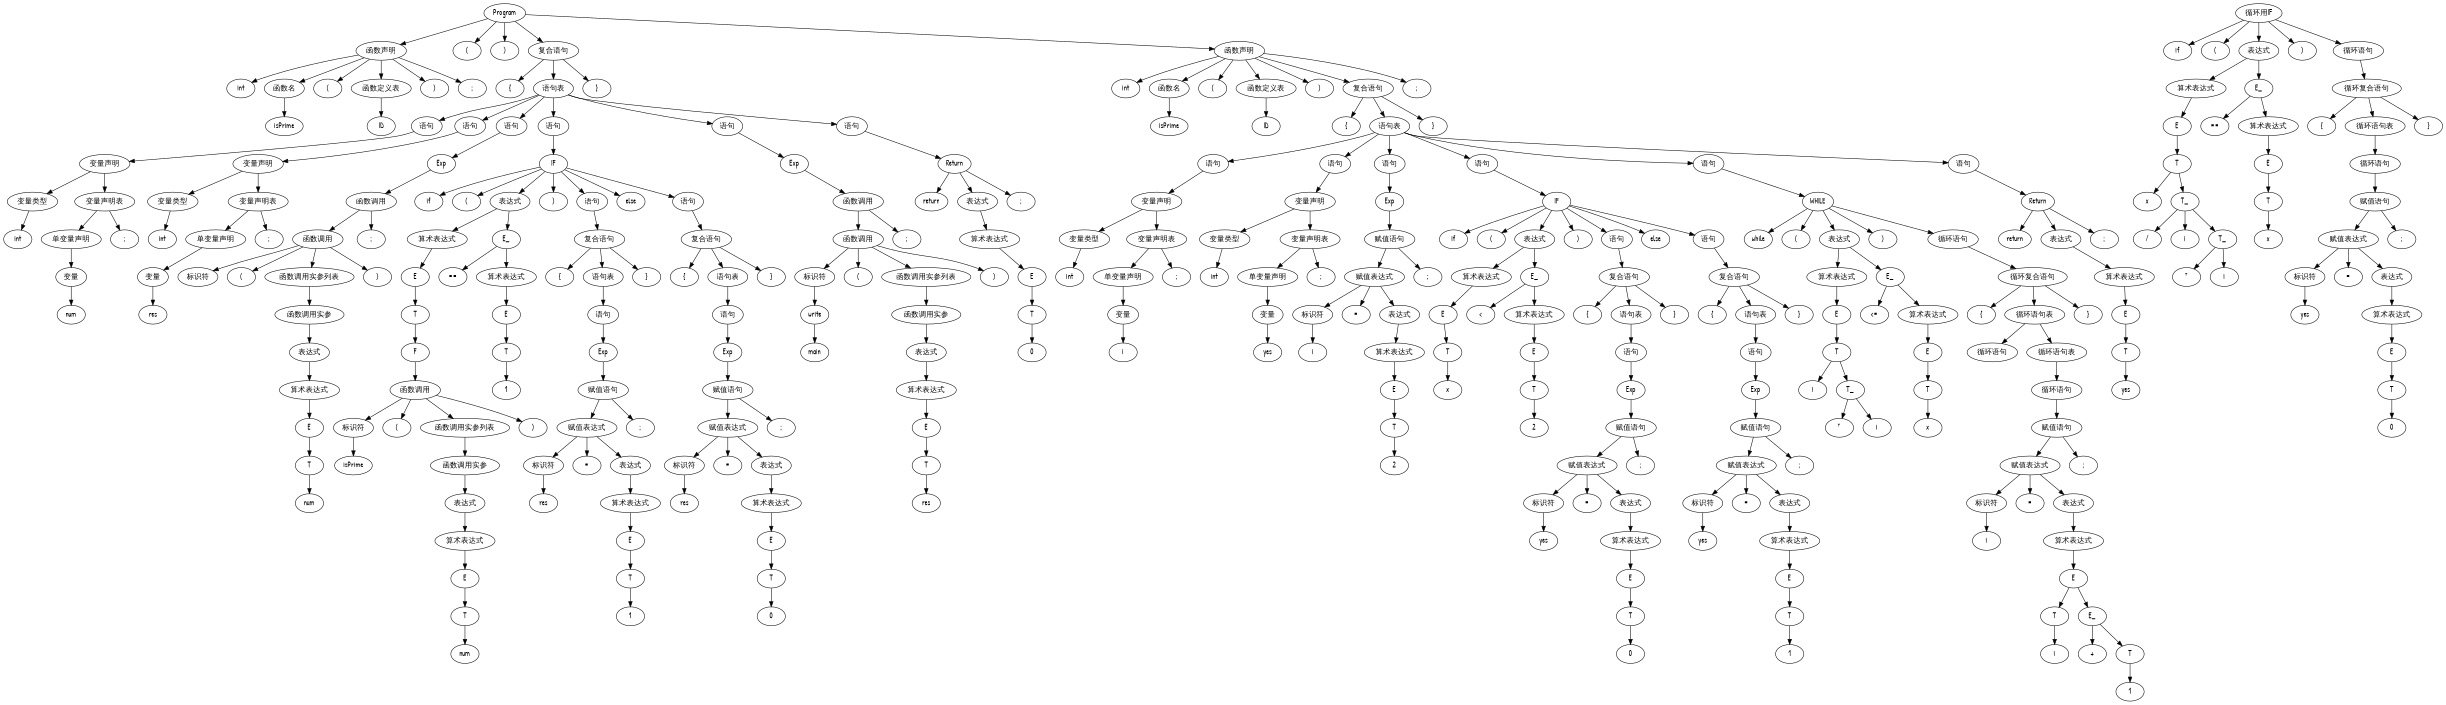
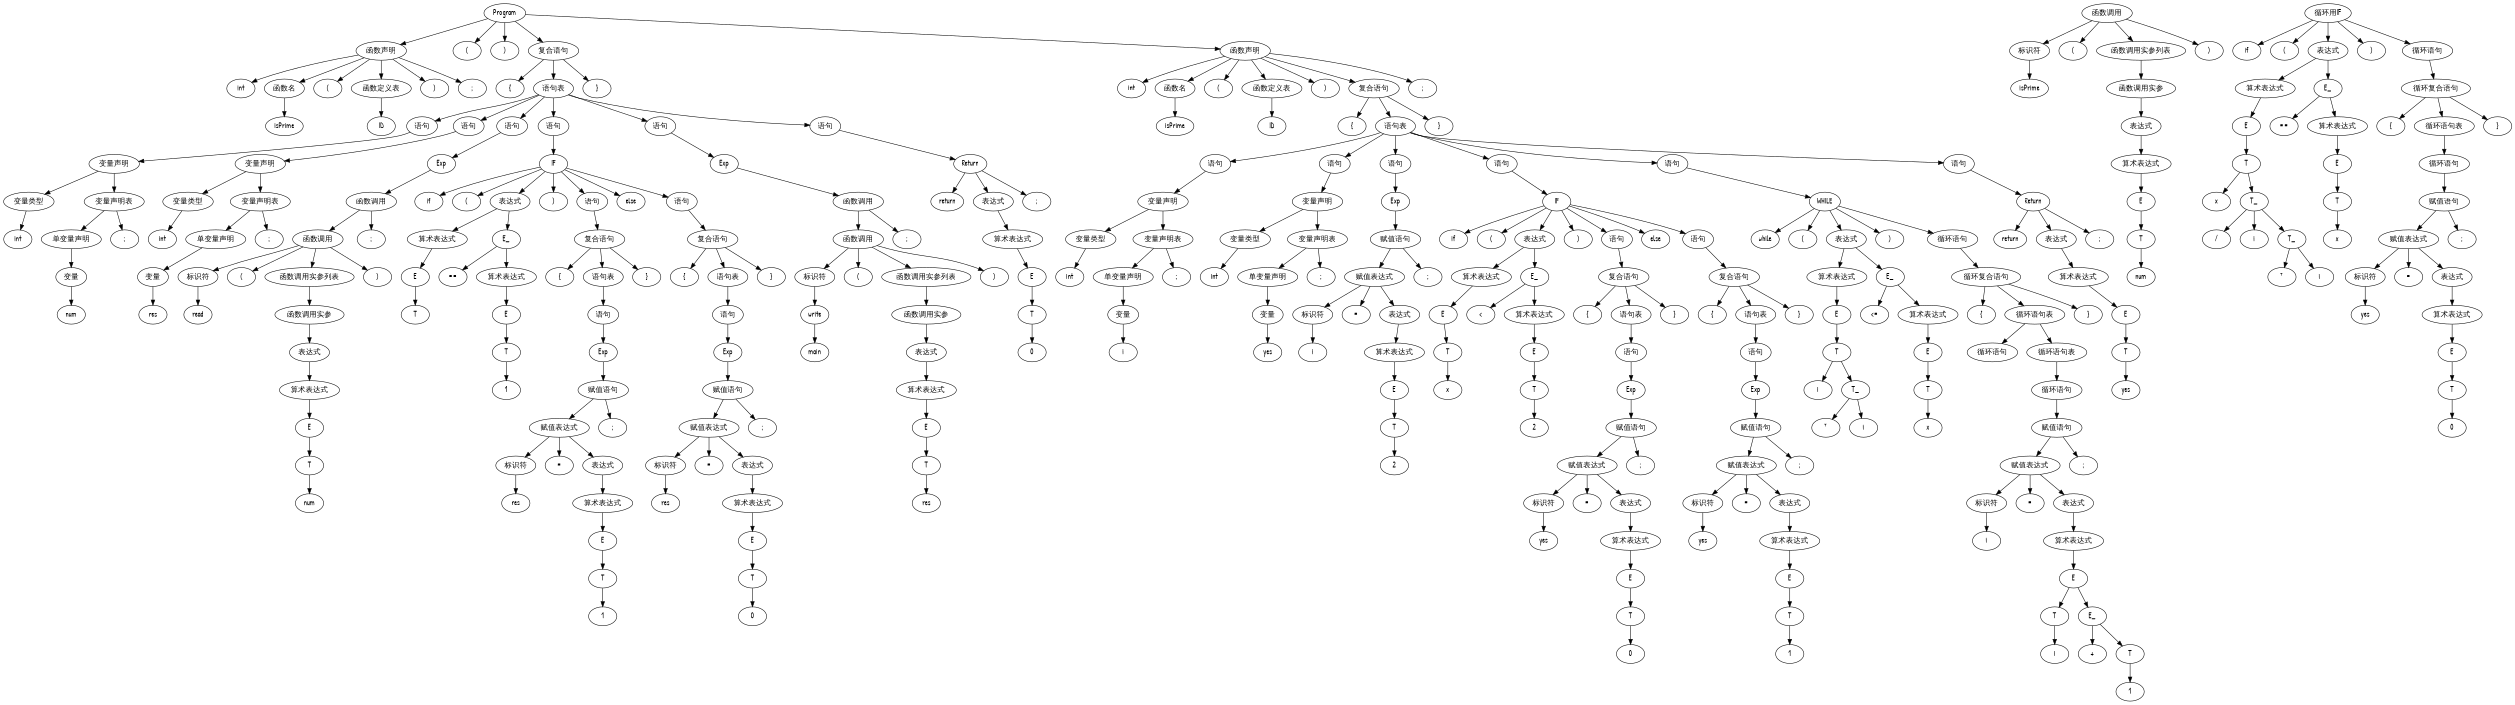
none -> (198, 315)
(415, 352) -> none
